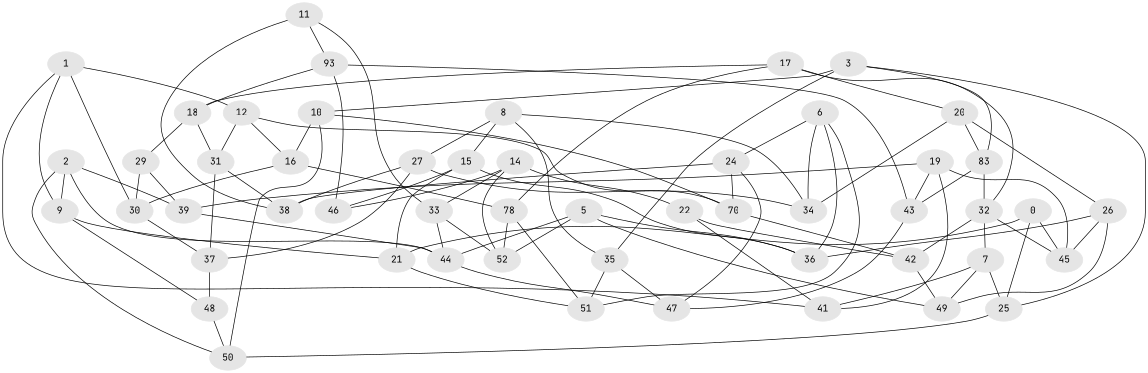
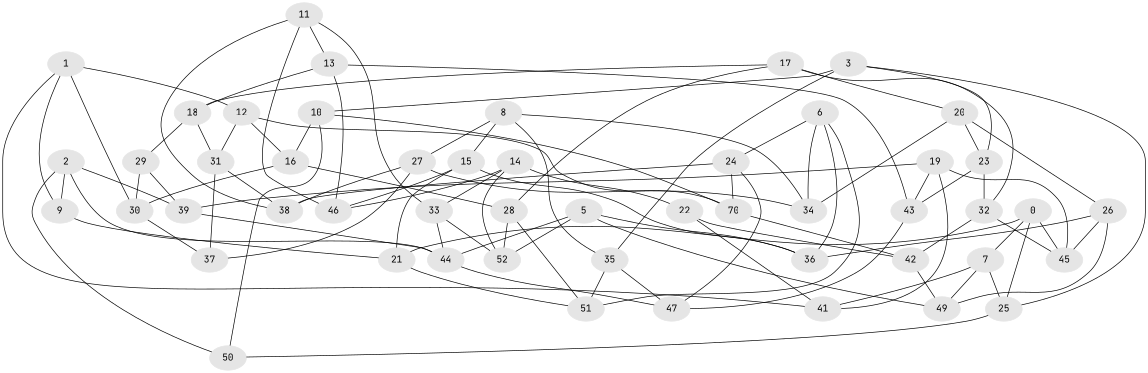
(329, 64) -> (329, 64)
none -> (266, 128)
(984, 162) -> (984, 162)
(509, 211) -> (509, 211)
(985, 239) -> (1009, 236)
(210, 309) -> none
